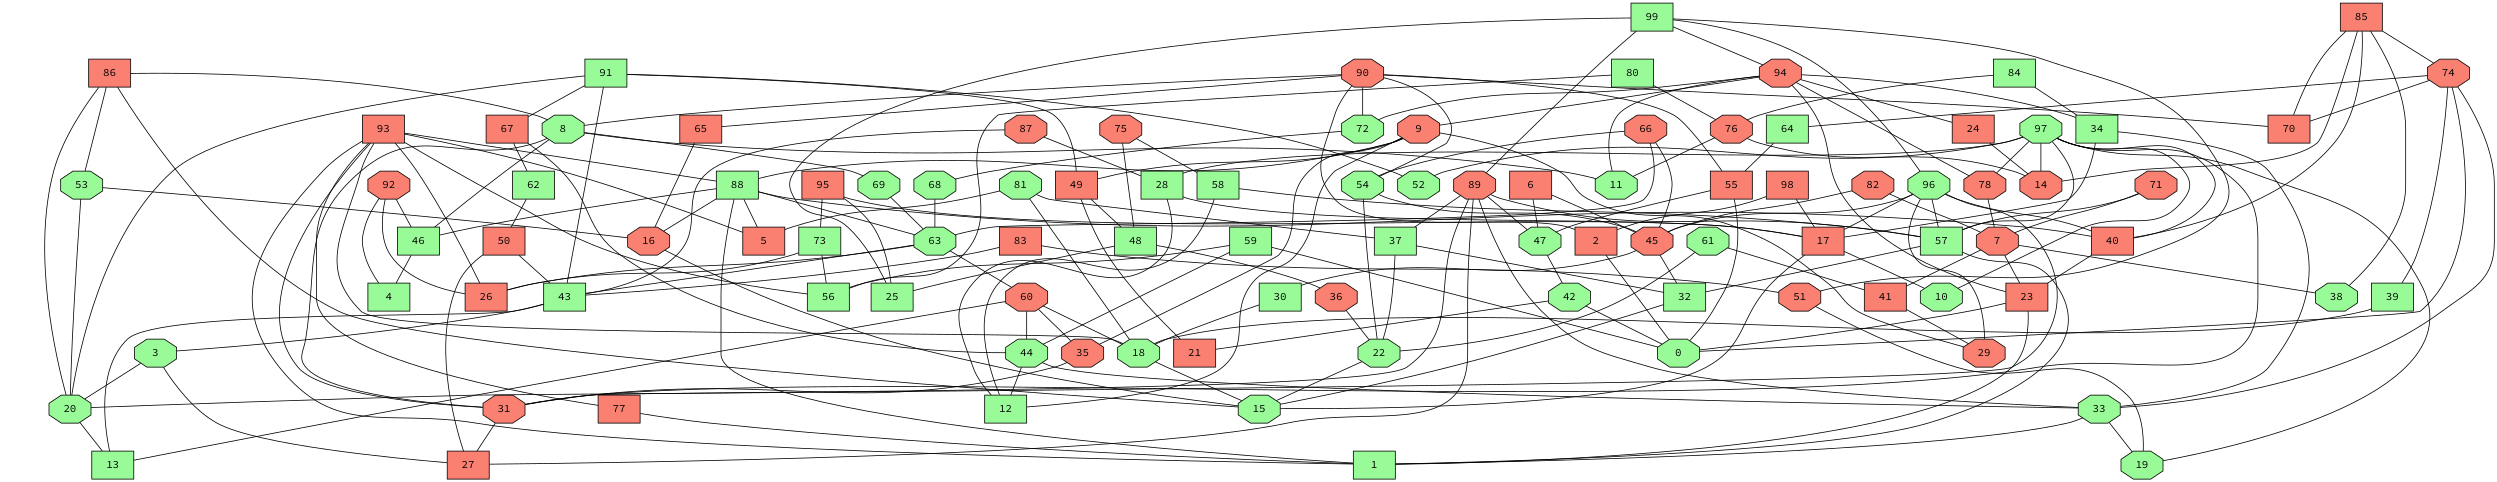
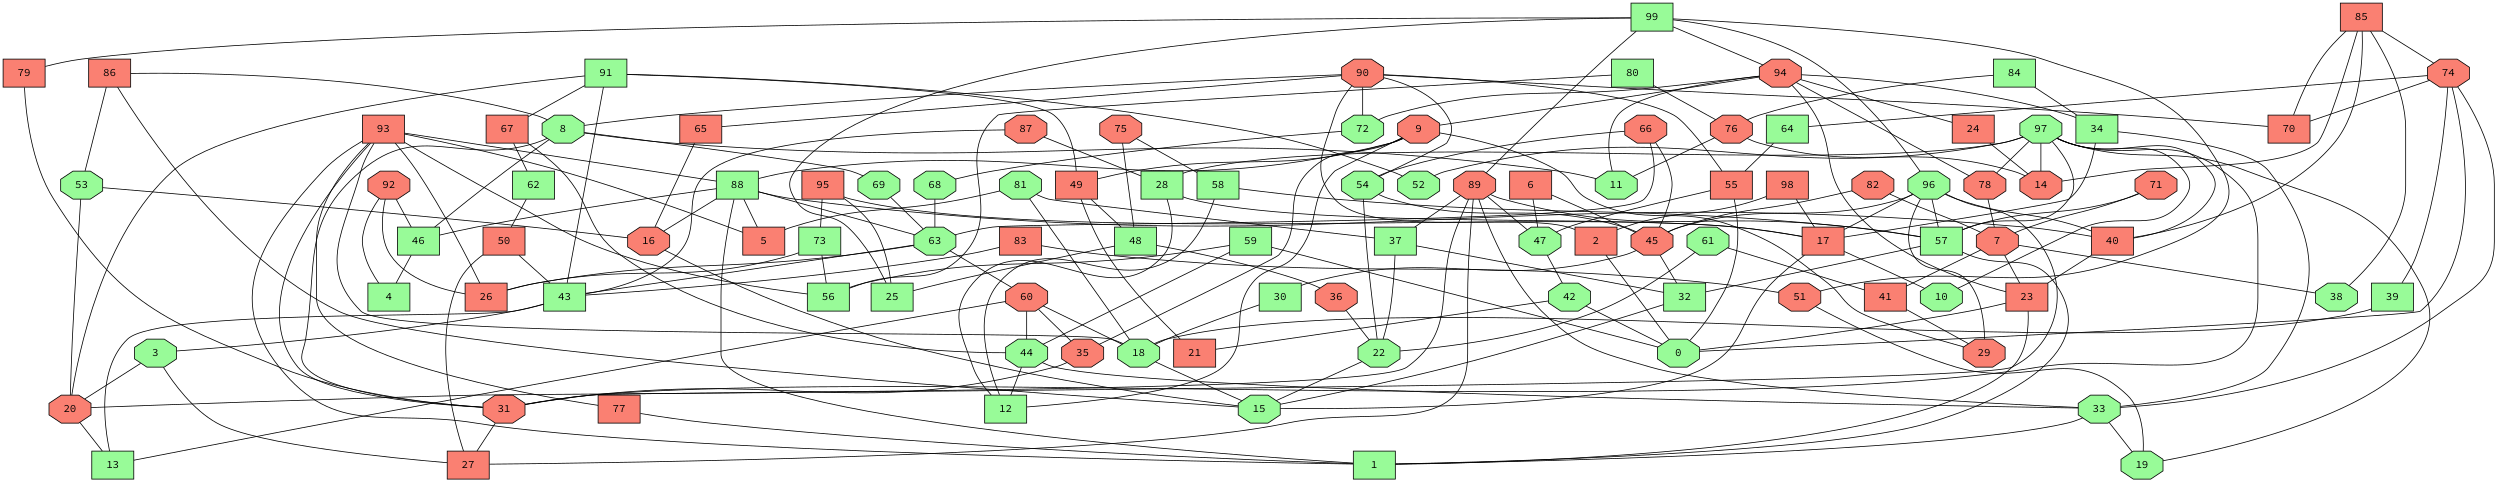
none -> (24, 73)
(45, 236) -> none
(70, 409) -> (70, 409)
